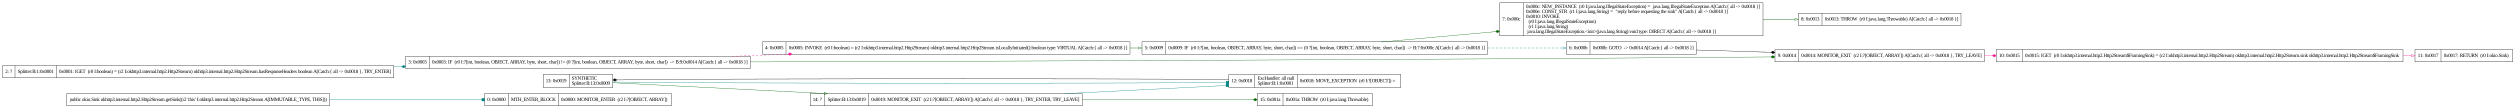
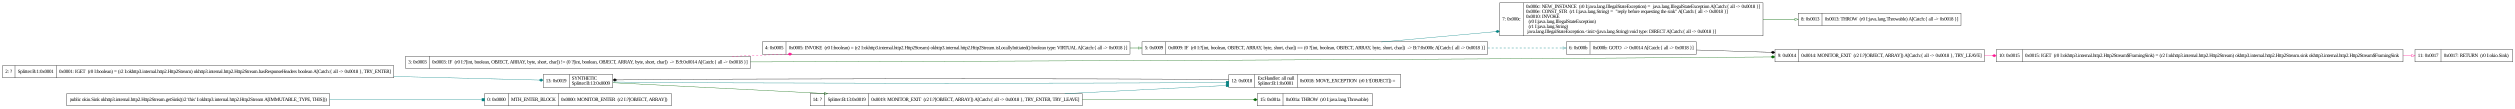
(1438, 37) -> (1438, 37)
(398, 67) -> (466, 78)
